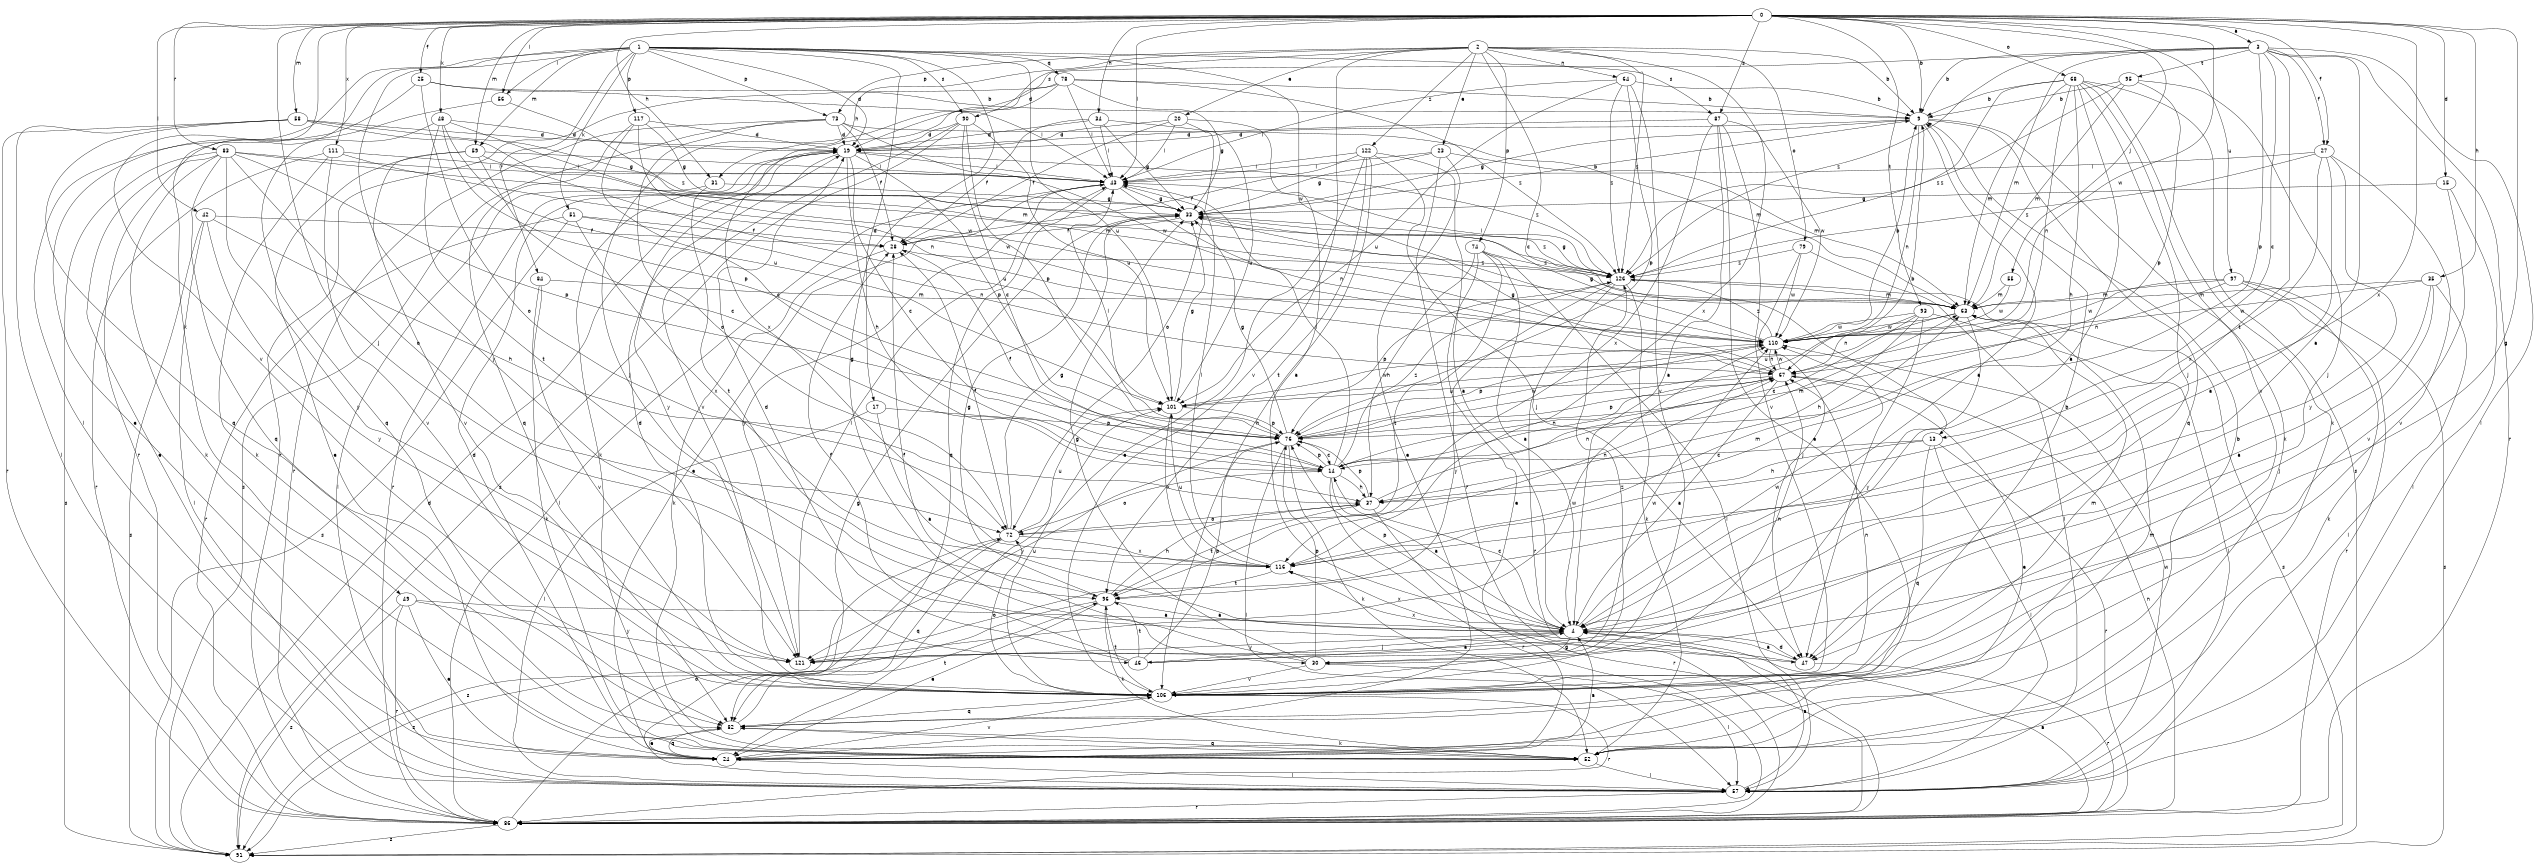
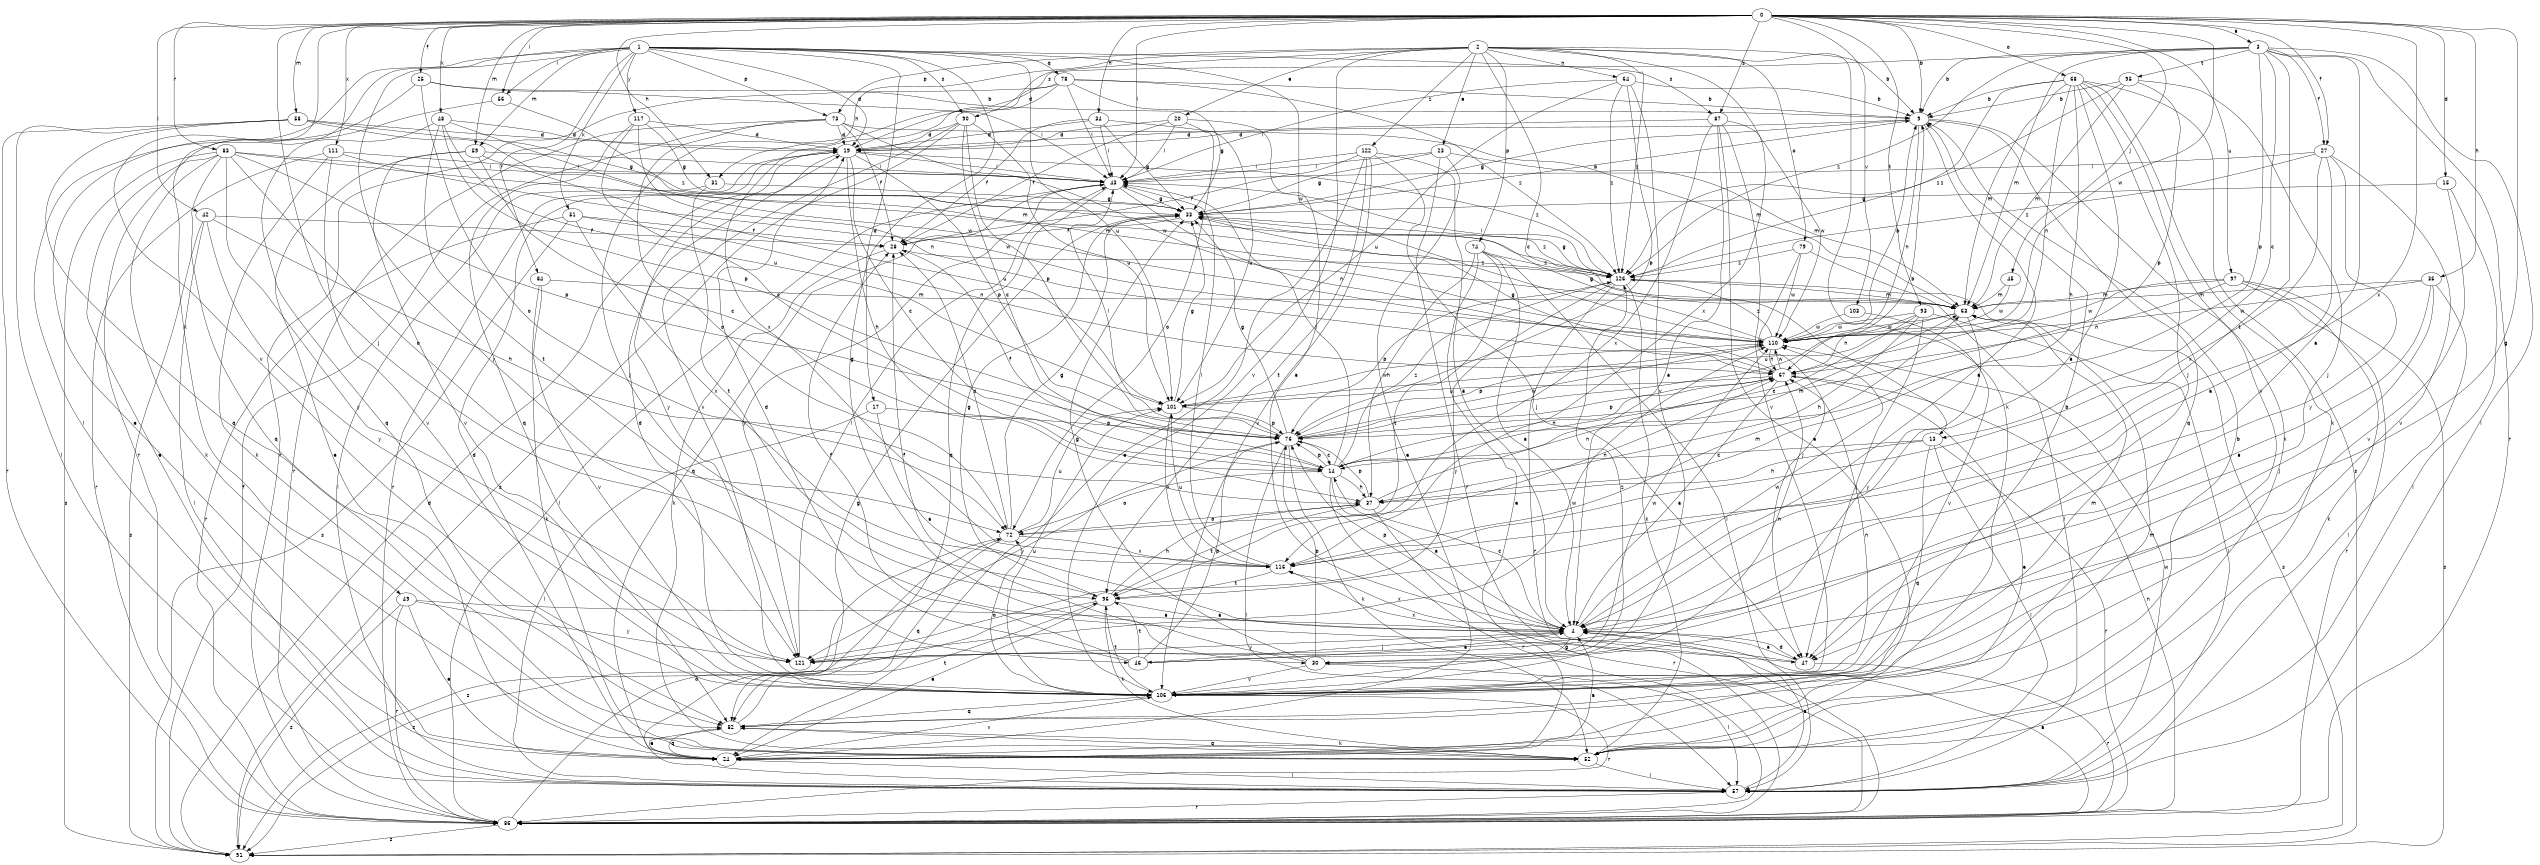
(630, 79) -> (630, 79)
(2011, 279) -> (2011, 279)
none -> (1855, 311)
(975, 391) -> (975, 391)
(1258, 423) -> (1258, 423)
(694, 471) -> (694, 471)
(244, 487) -> (244, 487)
(737, 747) -> (1990, 378)
